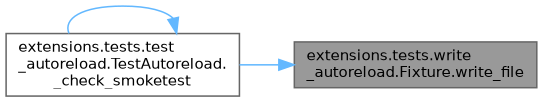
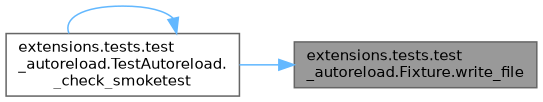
(416, 65) -> (416, 65)
